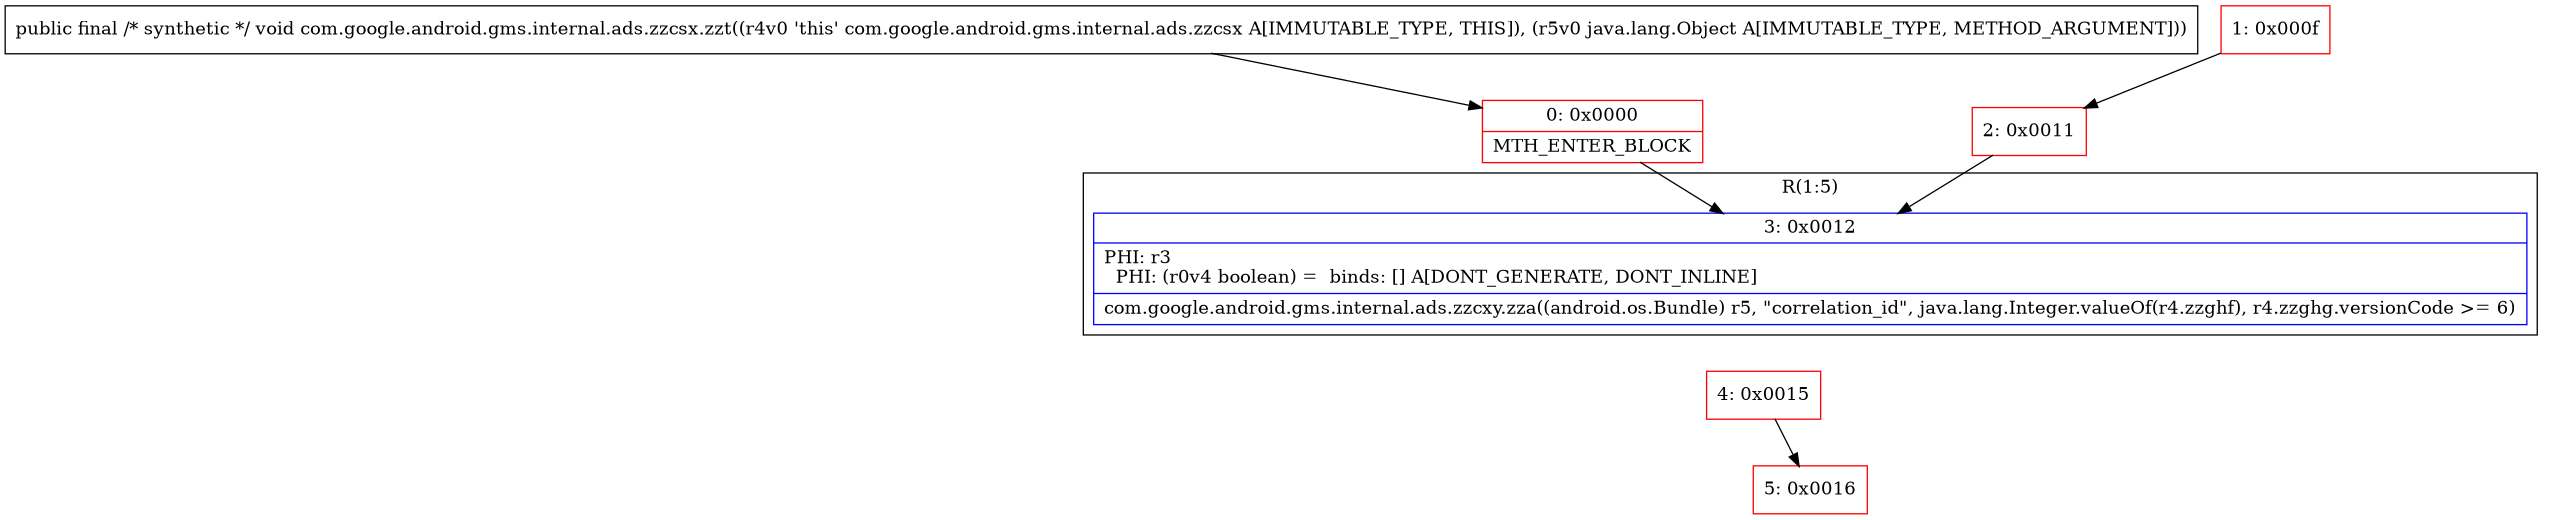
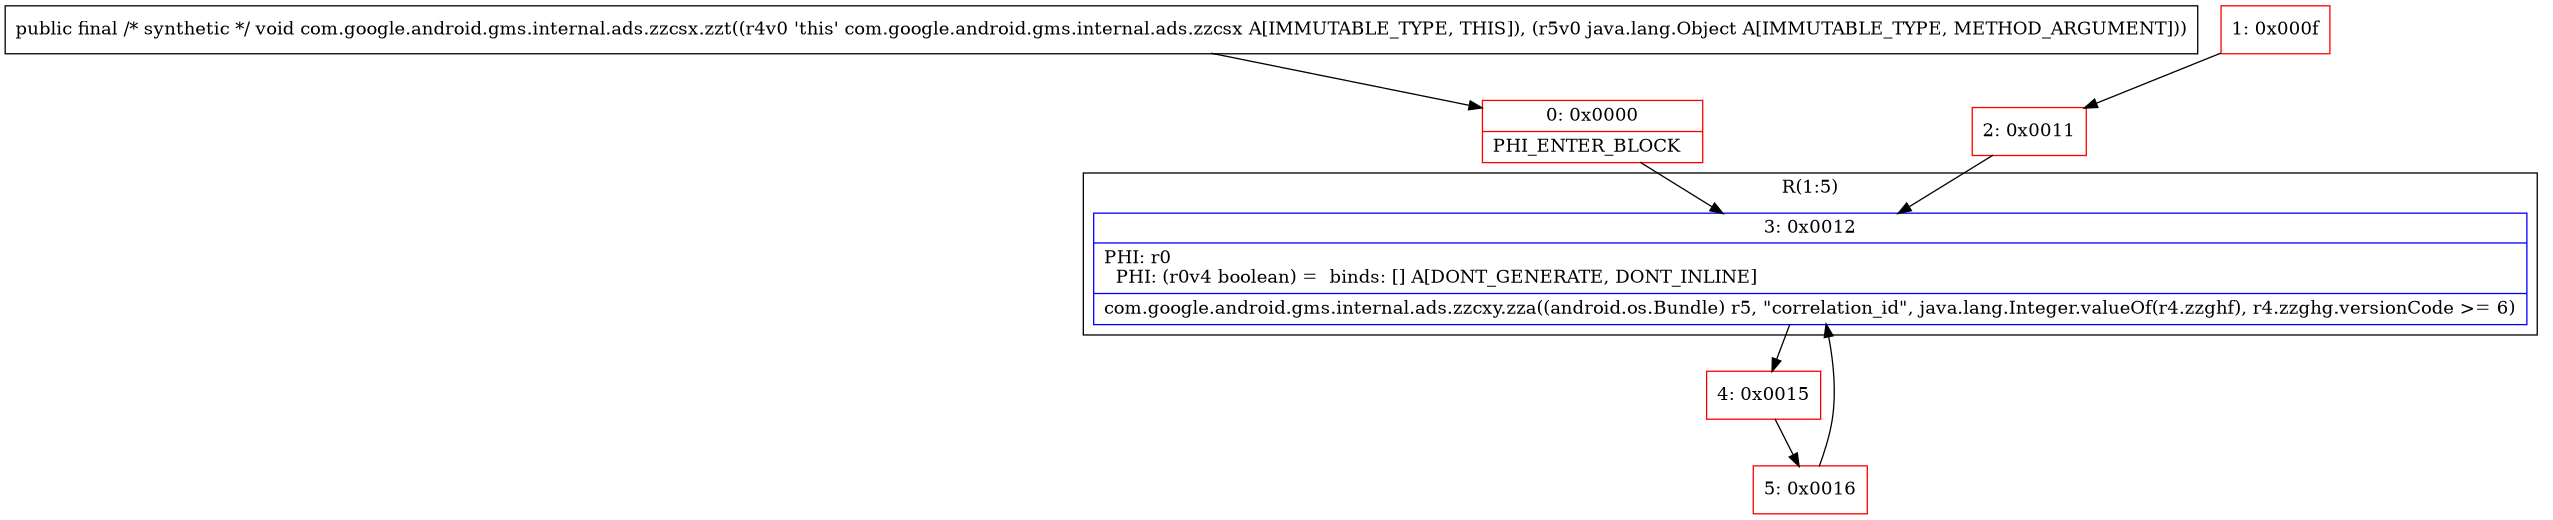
(1593, 146) -> (1587, 146)
(1141, 258) -> (1141, 258)
none -> (1783, 343)
none -> (1834, 402)
